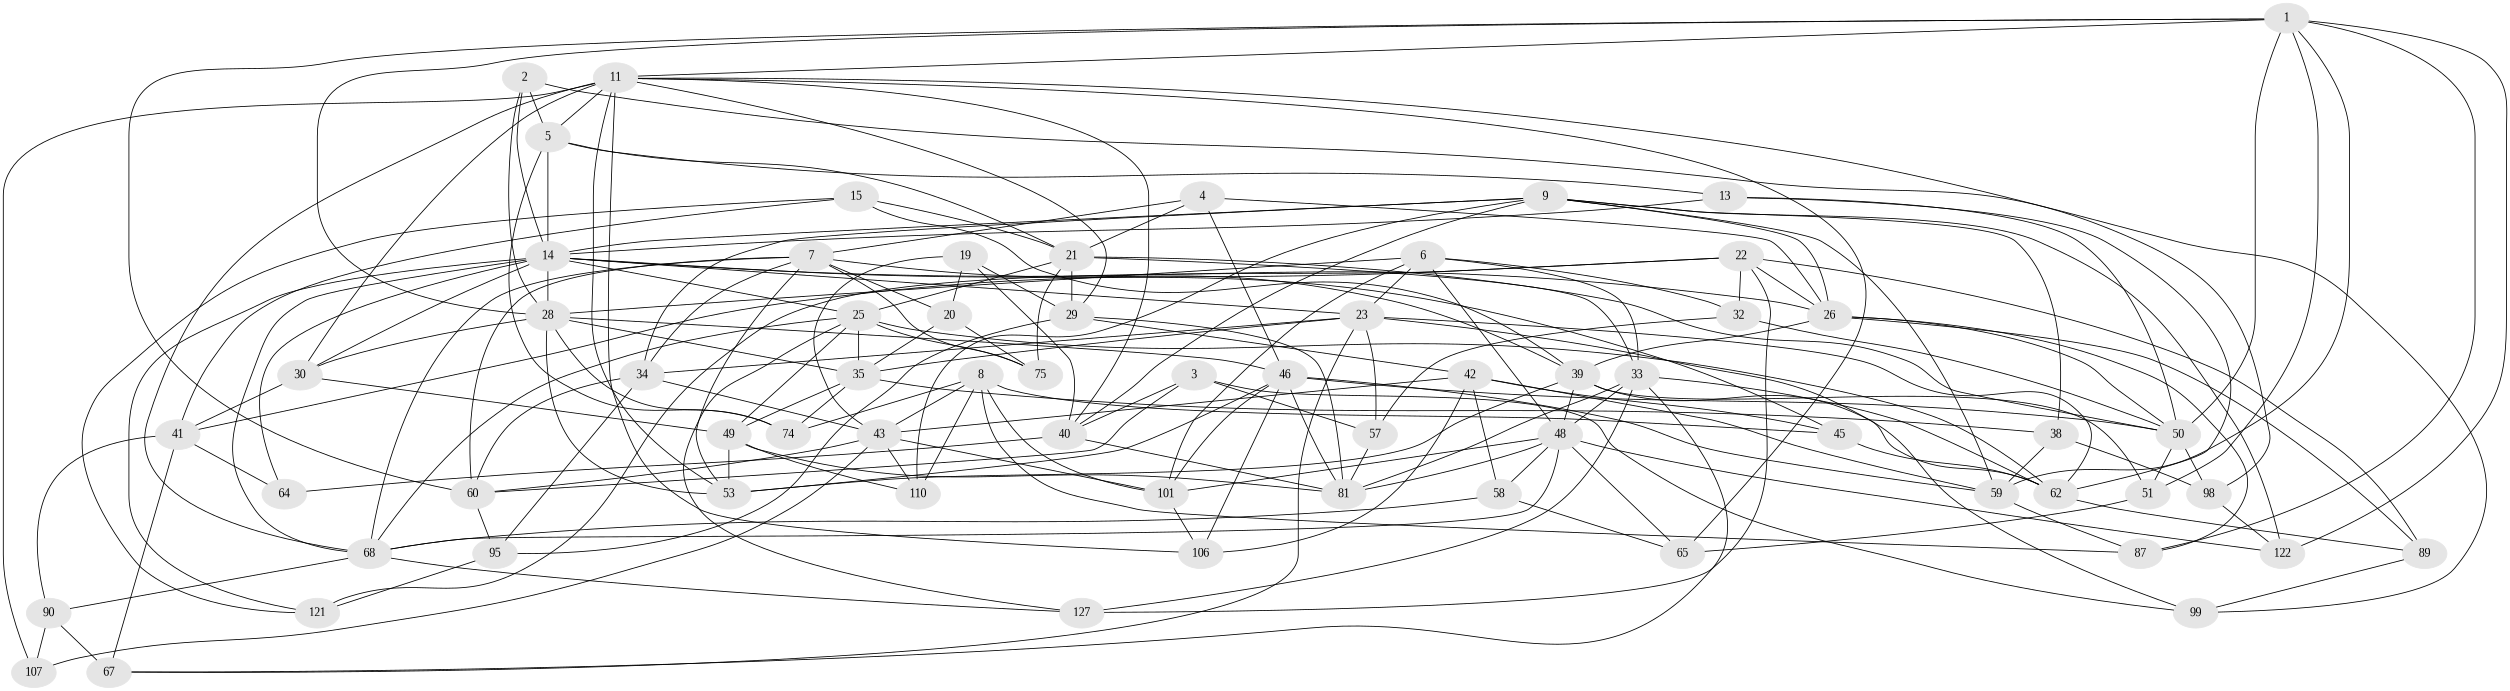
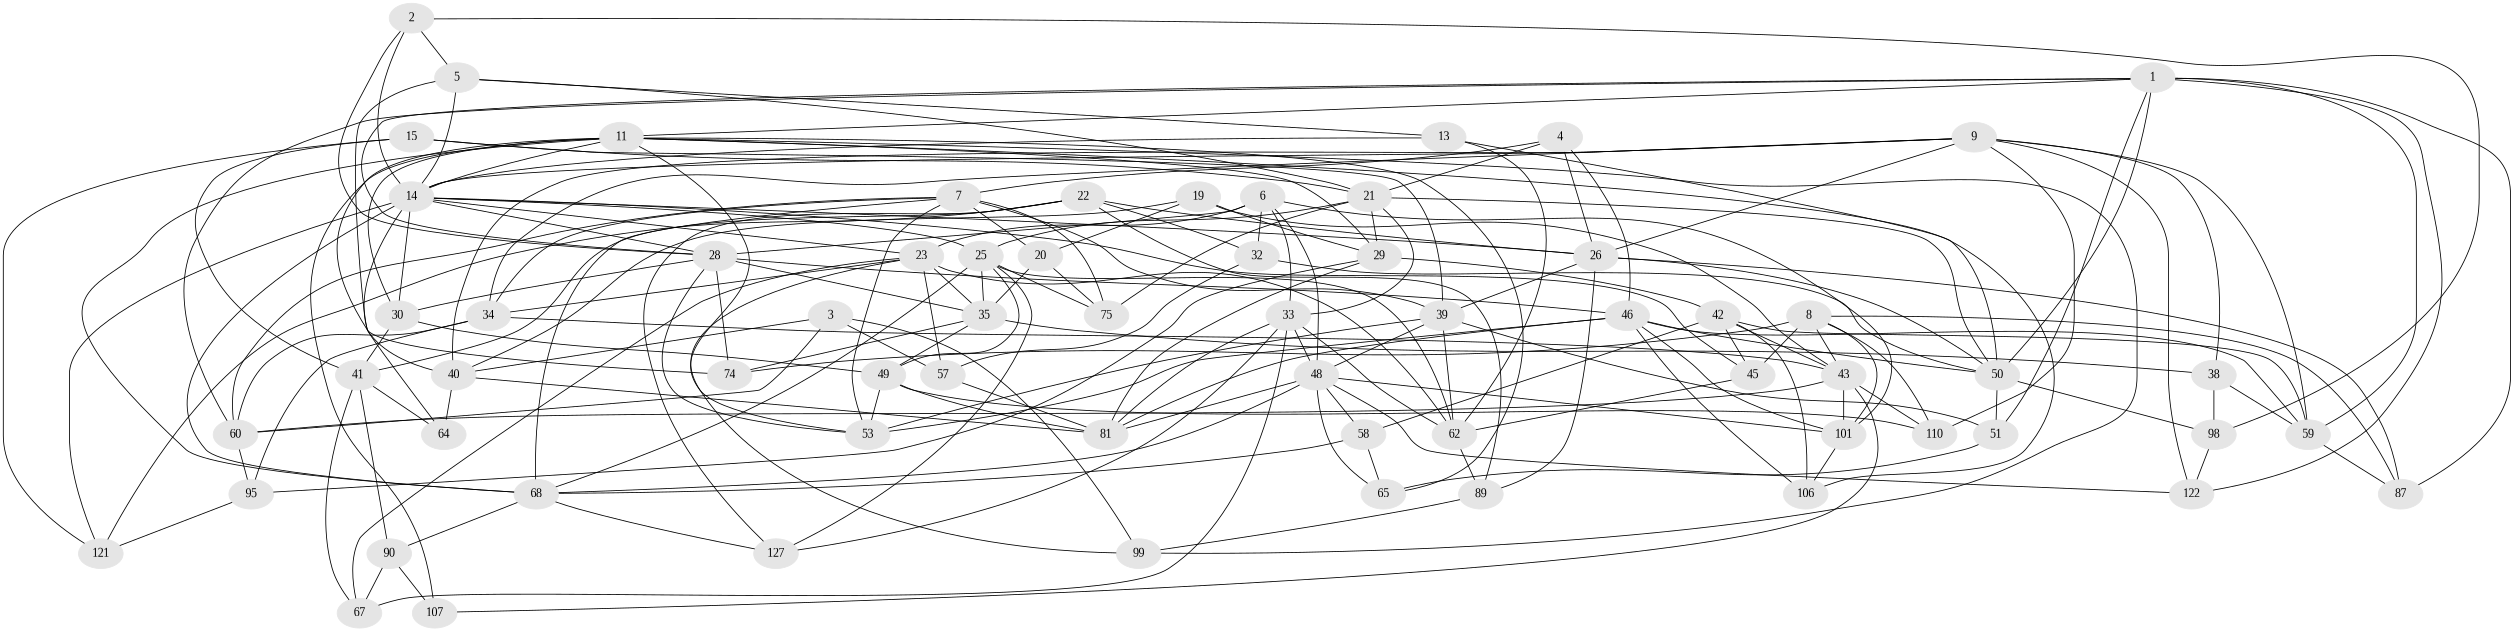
(582, 108) -> (514, 162)
